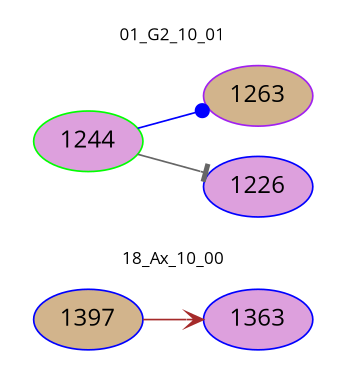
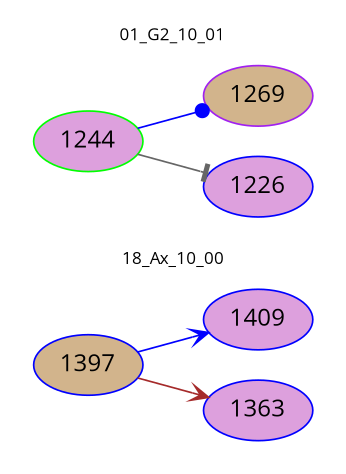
(258, 96) -> (258, 96)
none -> (258, 320)
